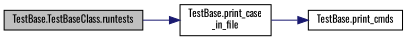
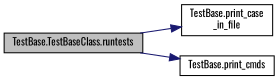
(284, 20) -> (155, 55)
